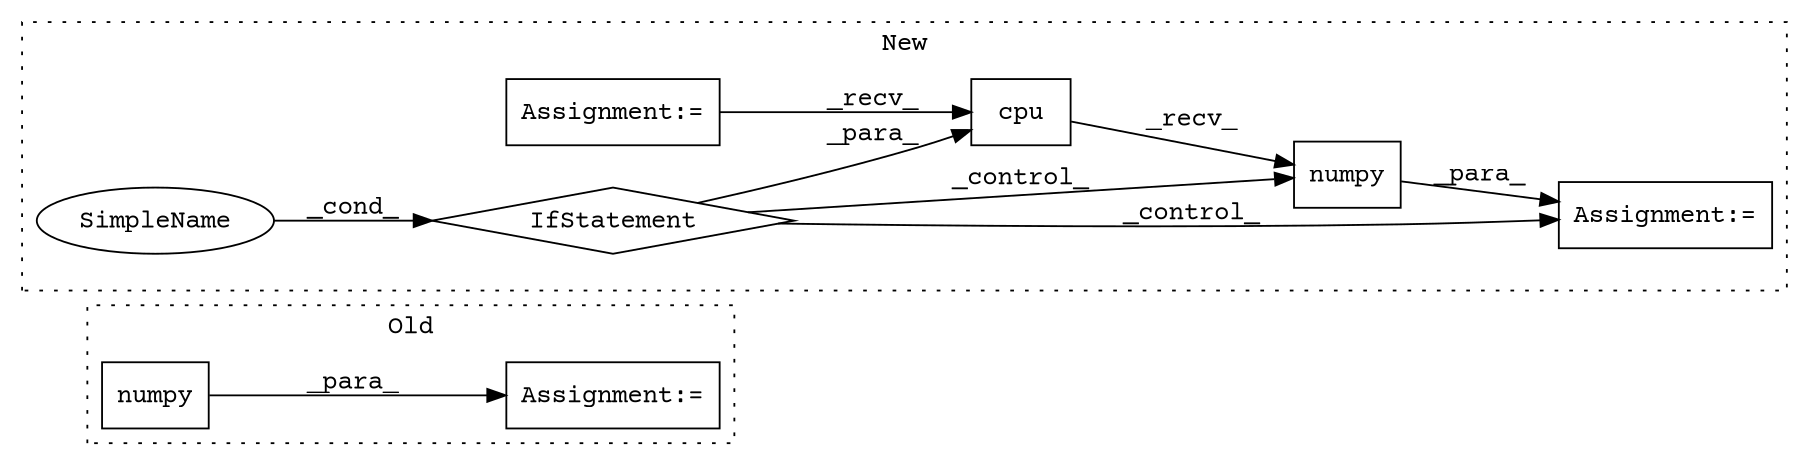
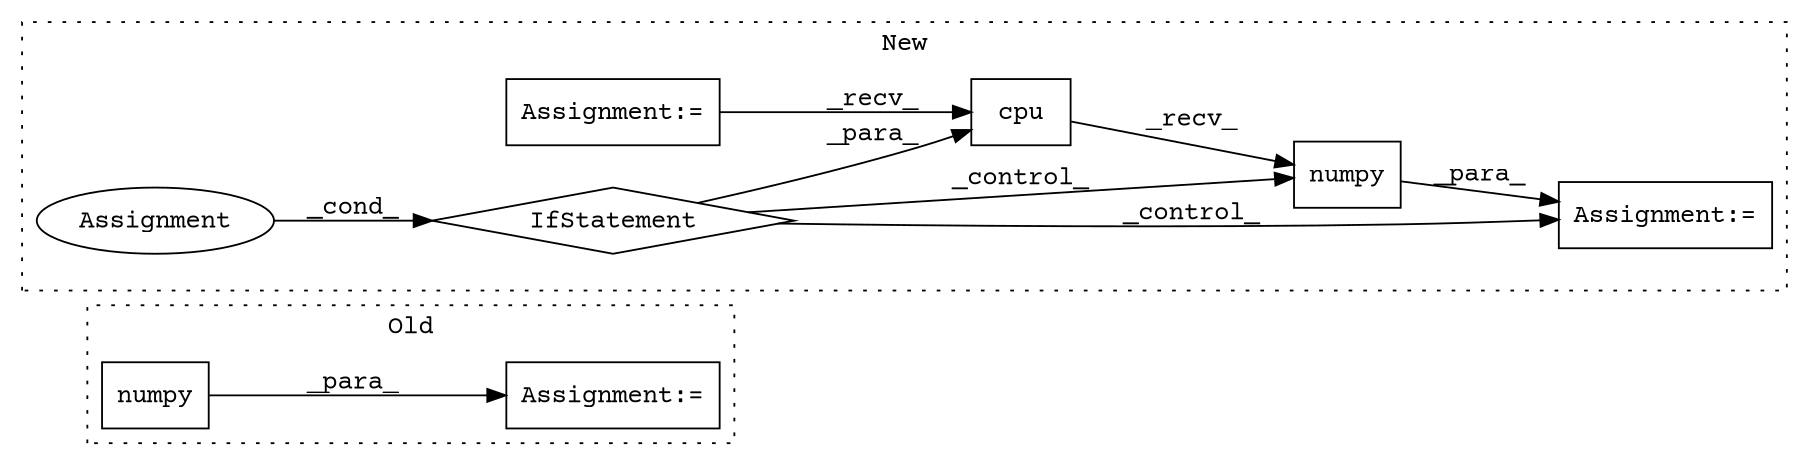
(155, 221) -> (155, 221)
